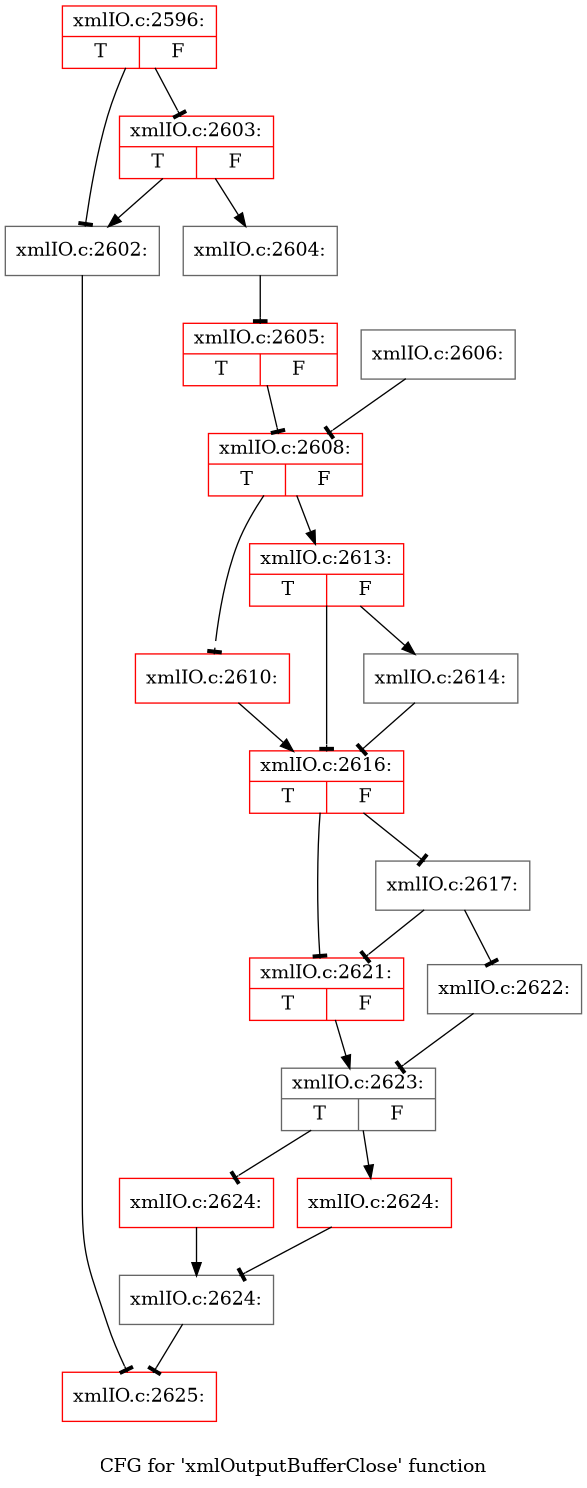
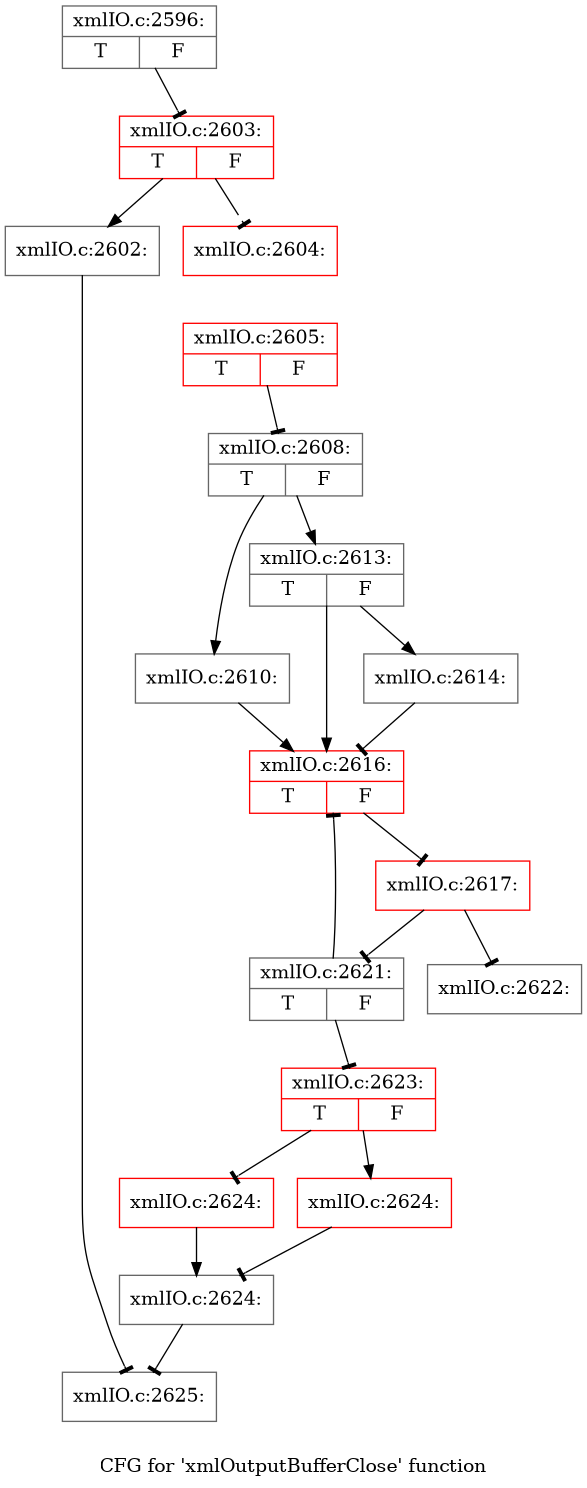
(139, 37) -> (139, 37)
(101, 142) -> none
(227, 197) -> (227, 197)
(260, 251) -> (260, 251)
(260, 296) -> none
(438, 355) -> none
(285, 465) -> (285, 465)
(231, 565) -> (231, 565)
(327, 575) -> (327, 575)
(327, 675) -> (327, 675)
(212, 678) -> (212, 678)
(318, 882) -> (336, 889)
(453, 886) -> (453, 886)
(327, 989) -> (327, 989)
(439, 1039) -> none
(342, 1041) -> (342, 1041)
(358, 1099) -> (358, 1099)
(139, 1397) -> (139, 1397)
